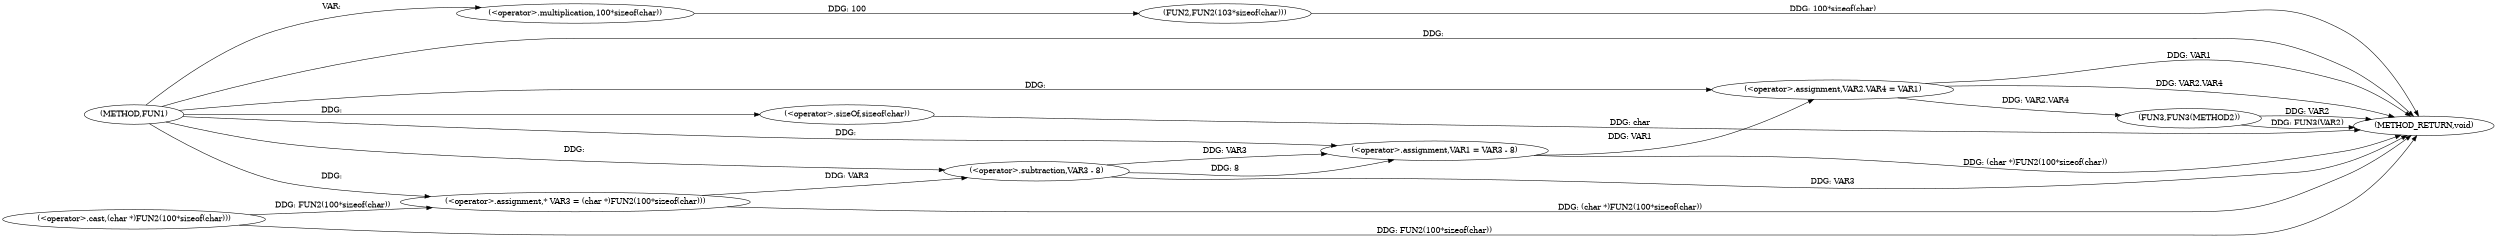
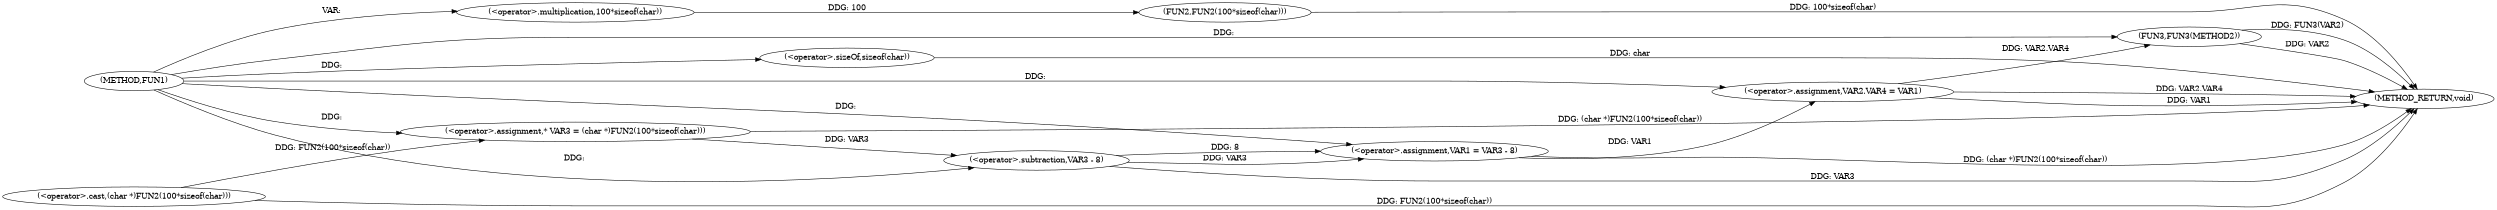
(1225, 14) -> (1225, 12)
(1292, 38) -> (1140, 37)
